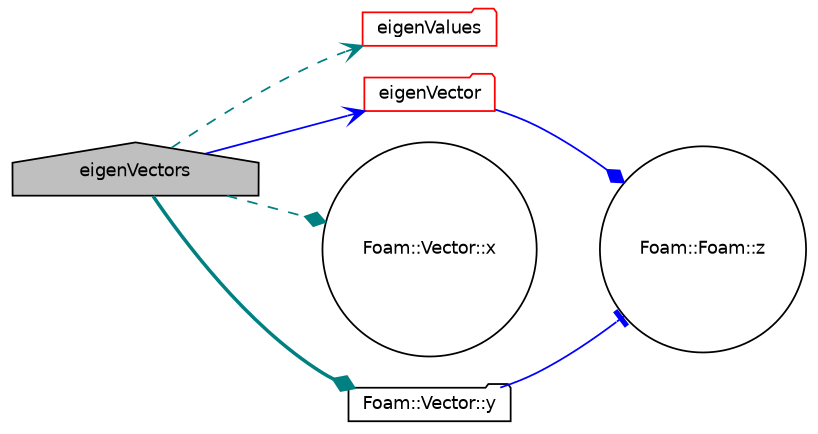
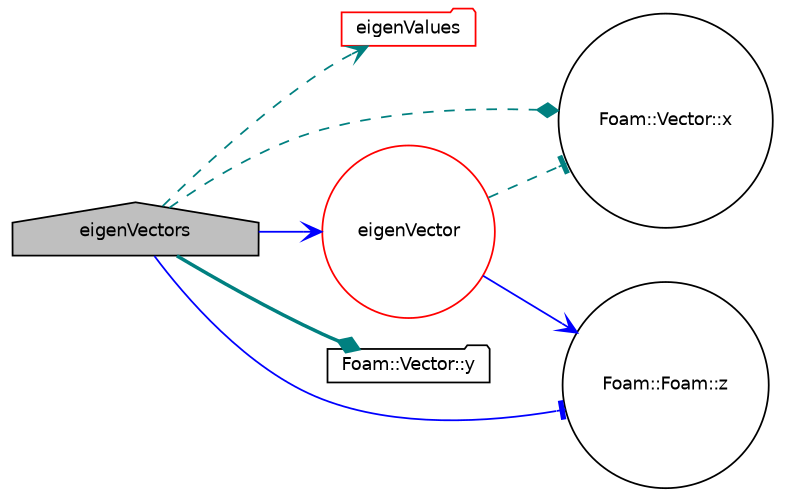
(430, 94) -> (409, 232)
(553, 135) -> (522, 300)
none -> (523, 182)
(561, 359) -> (329, 401)
